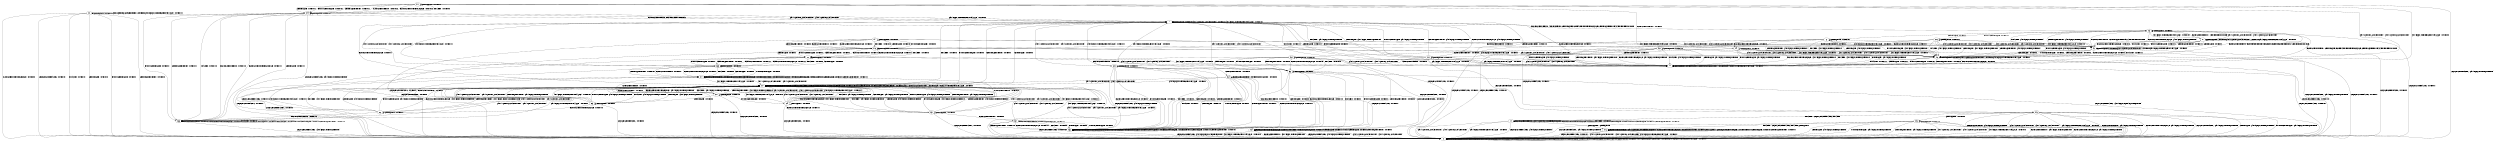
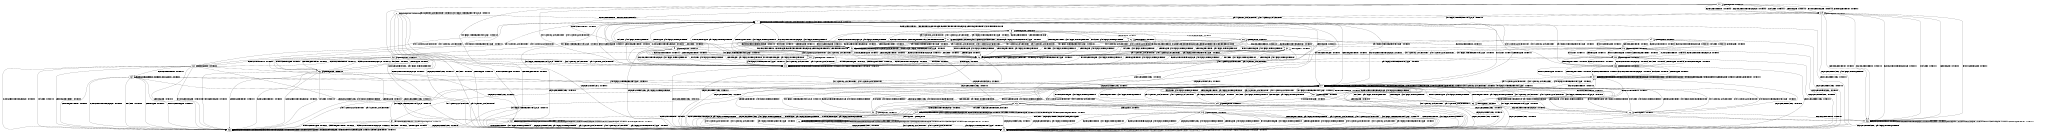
(667, 18) -> (618, 18)
(1228, 136) -> none
